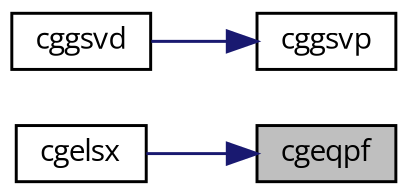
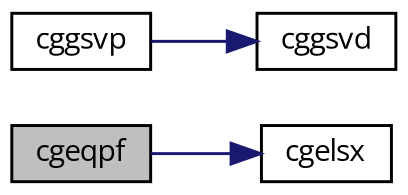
(189, 41) -> (189, 41)
(187, 154) -> (191, 154)
